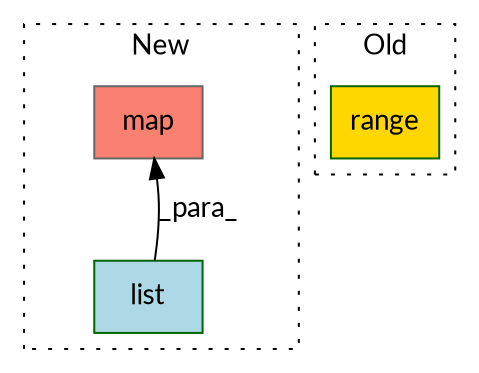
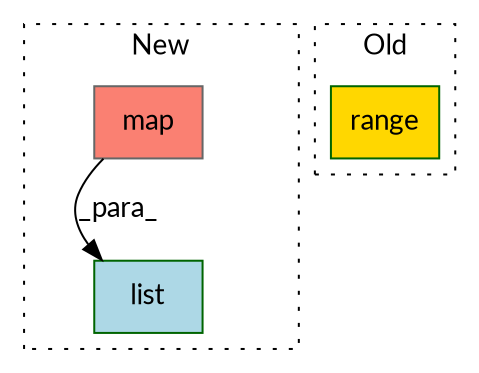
(159, 220) -> (77, 199)
